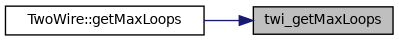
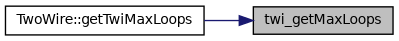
(105, 21) -> (105, 21)
